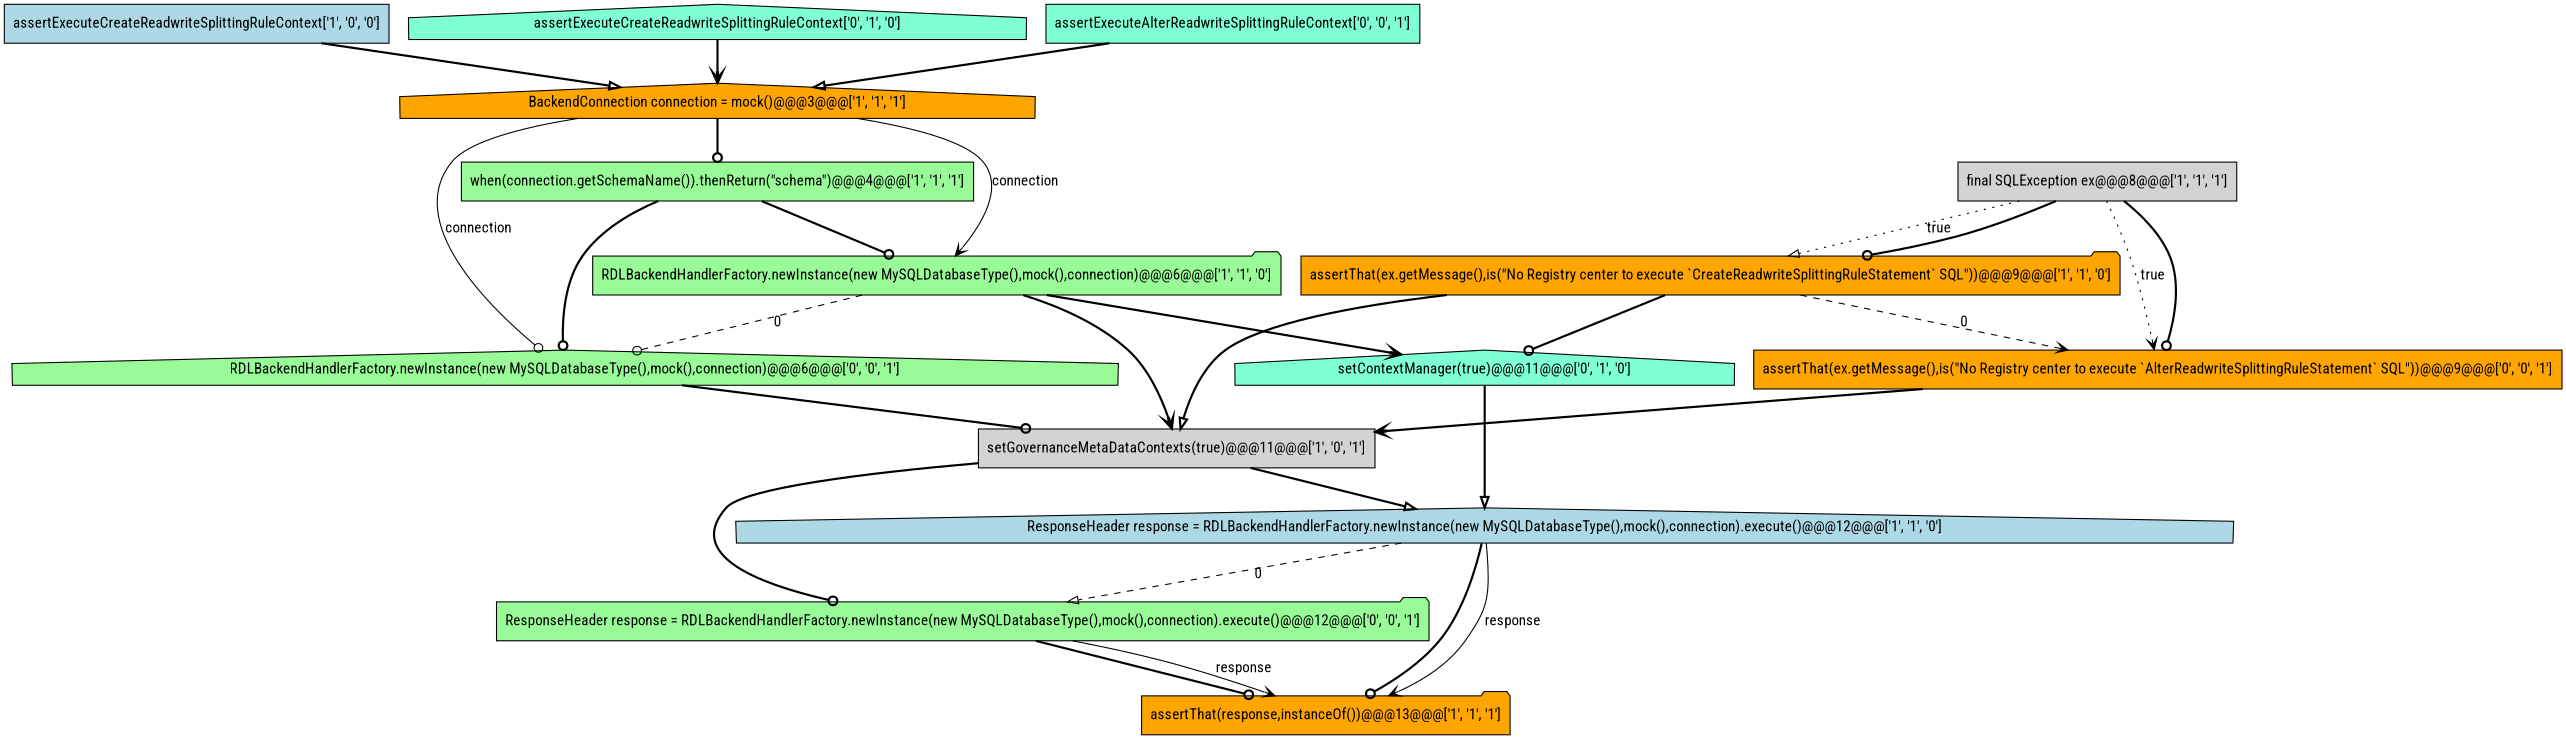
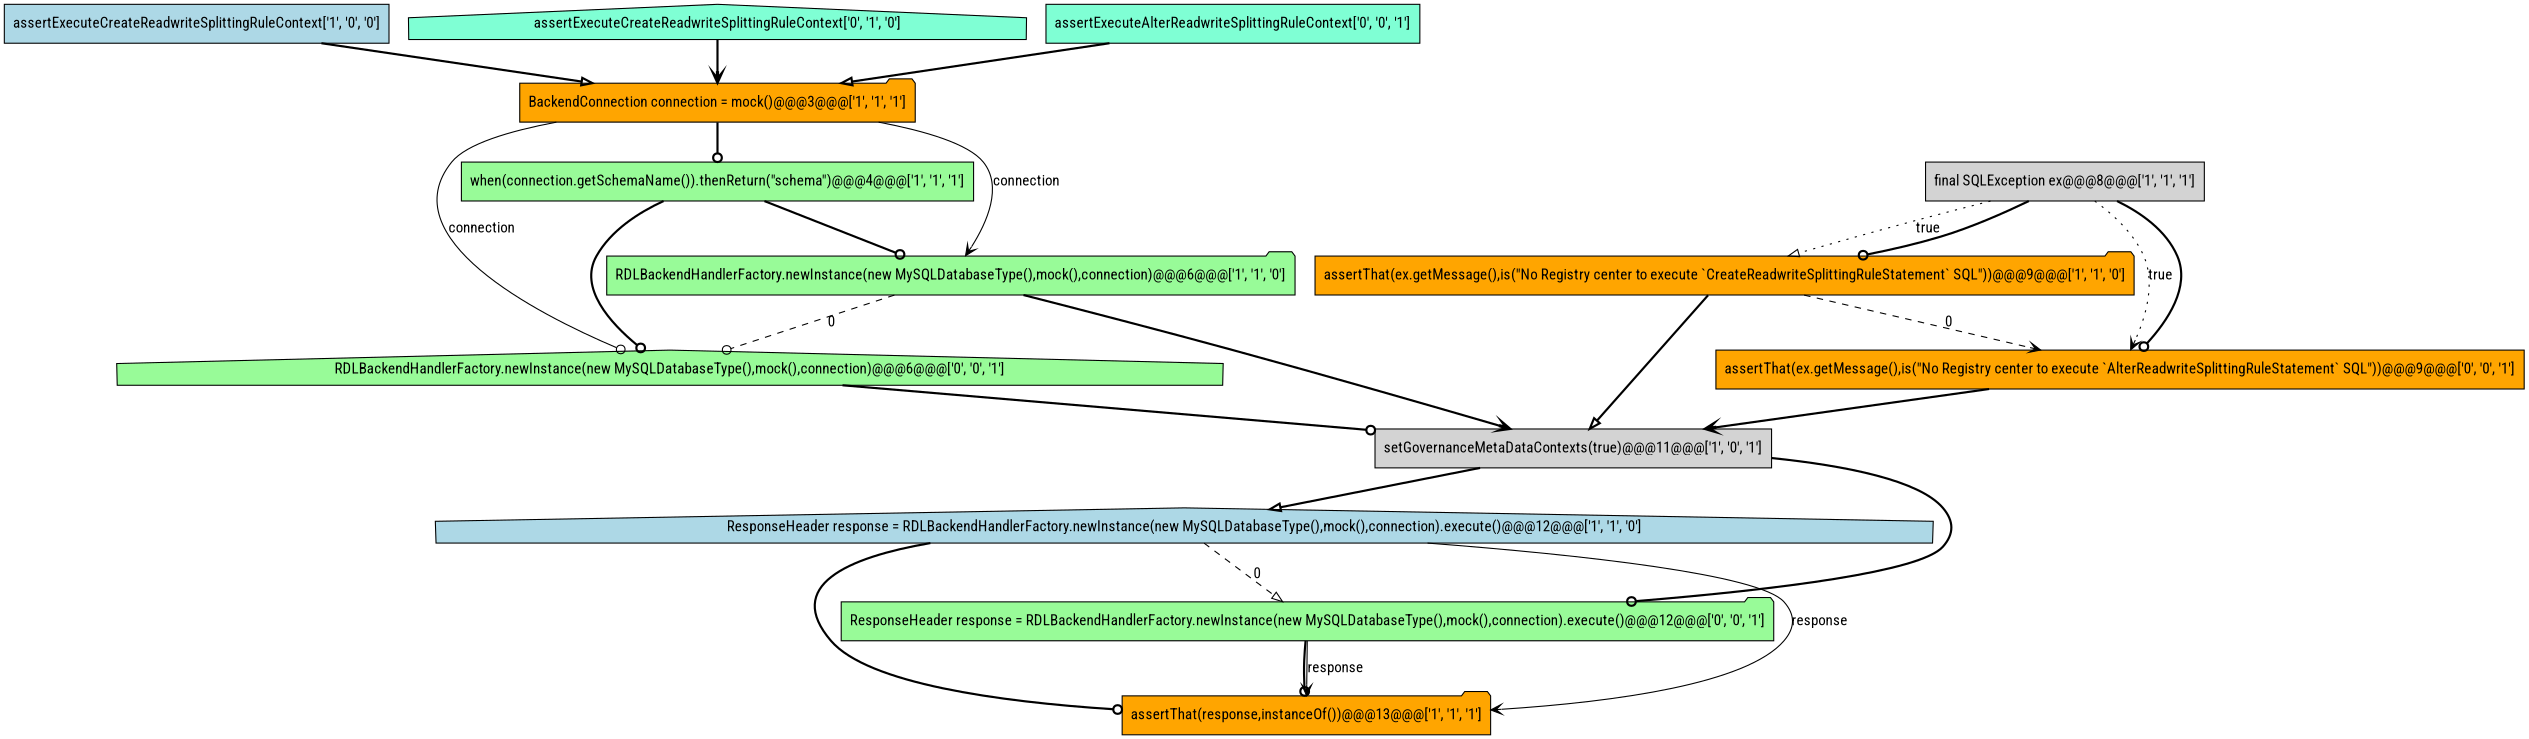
(717, 103) -> (717, 103)
(1485, 370) -> none
